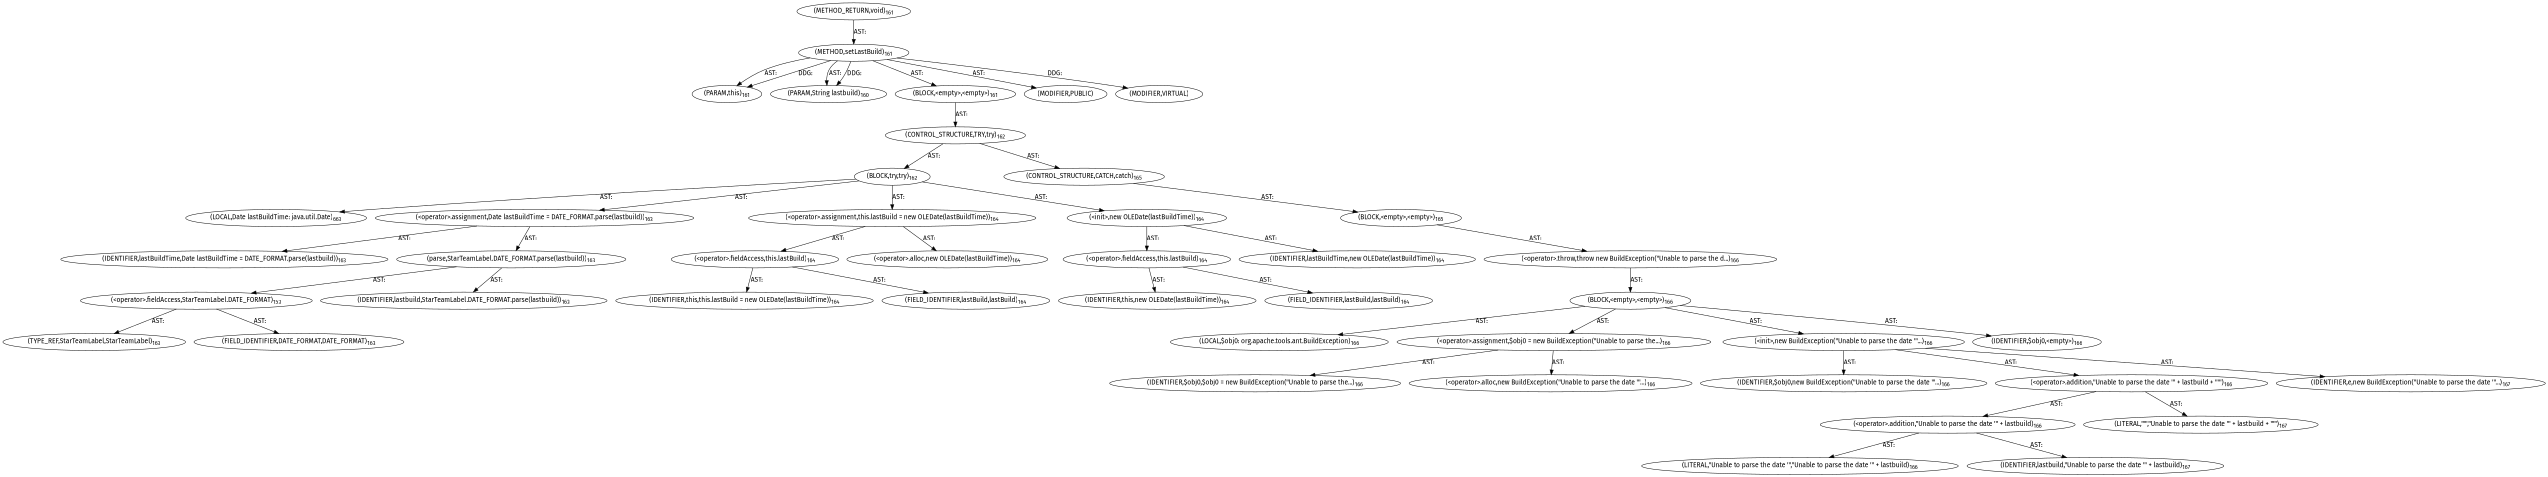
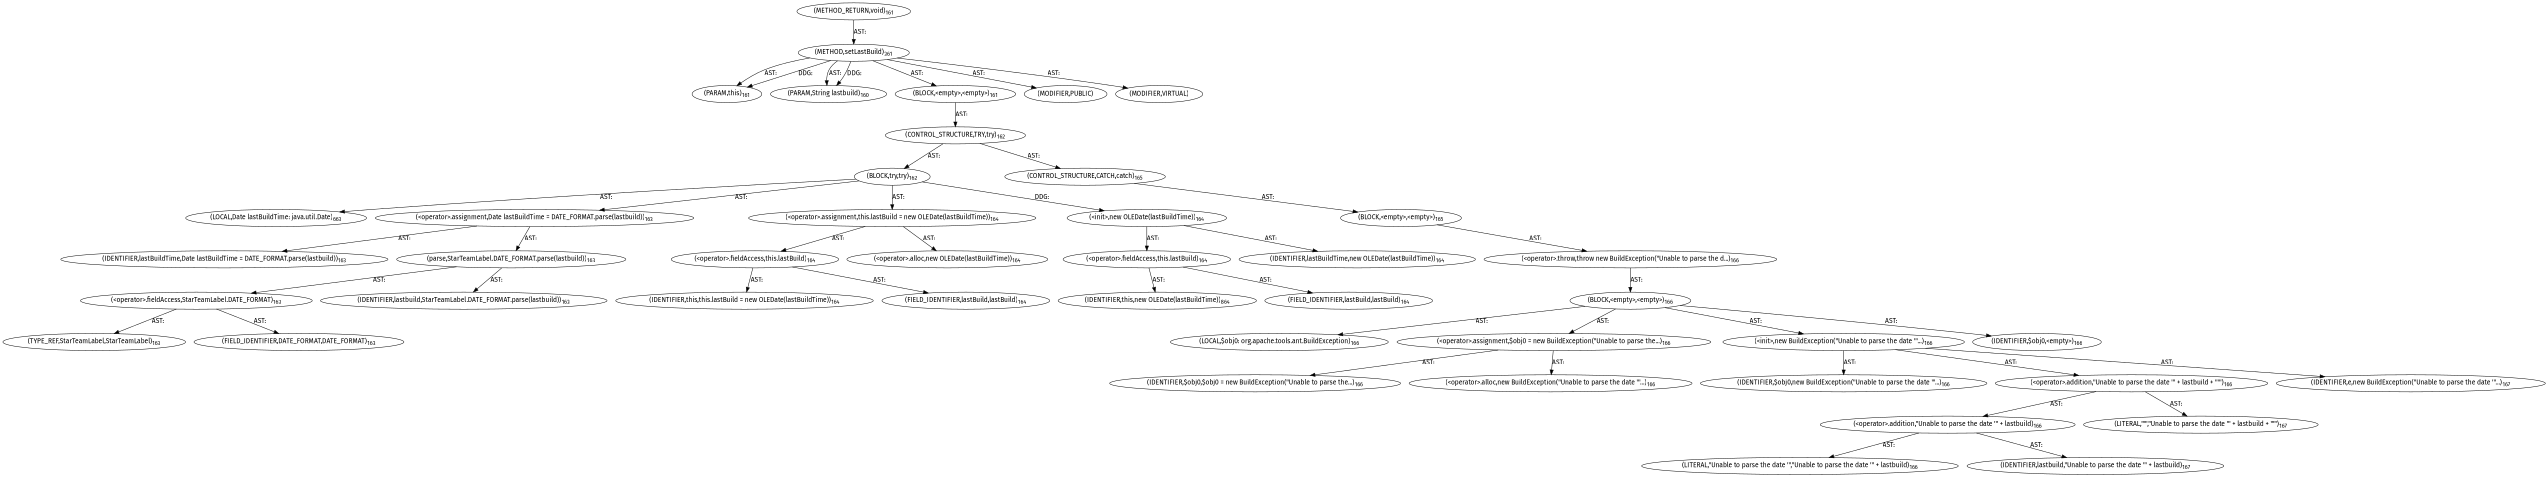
(888, 52) -> (888, 52)
(1056, 73) -> (1055, 73)
(1042, 197) -> (1043, 197)
(277, 300) -> (277, 300)
(1225, 300) -> (1225, 300)
